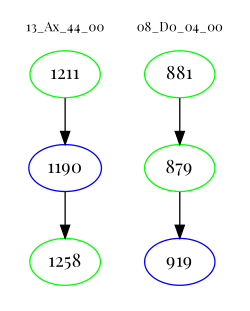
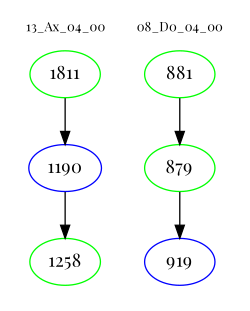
(66, 28) -> (66, 28)
(65, 74) -> (65, 74)
